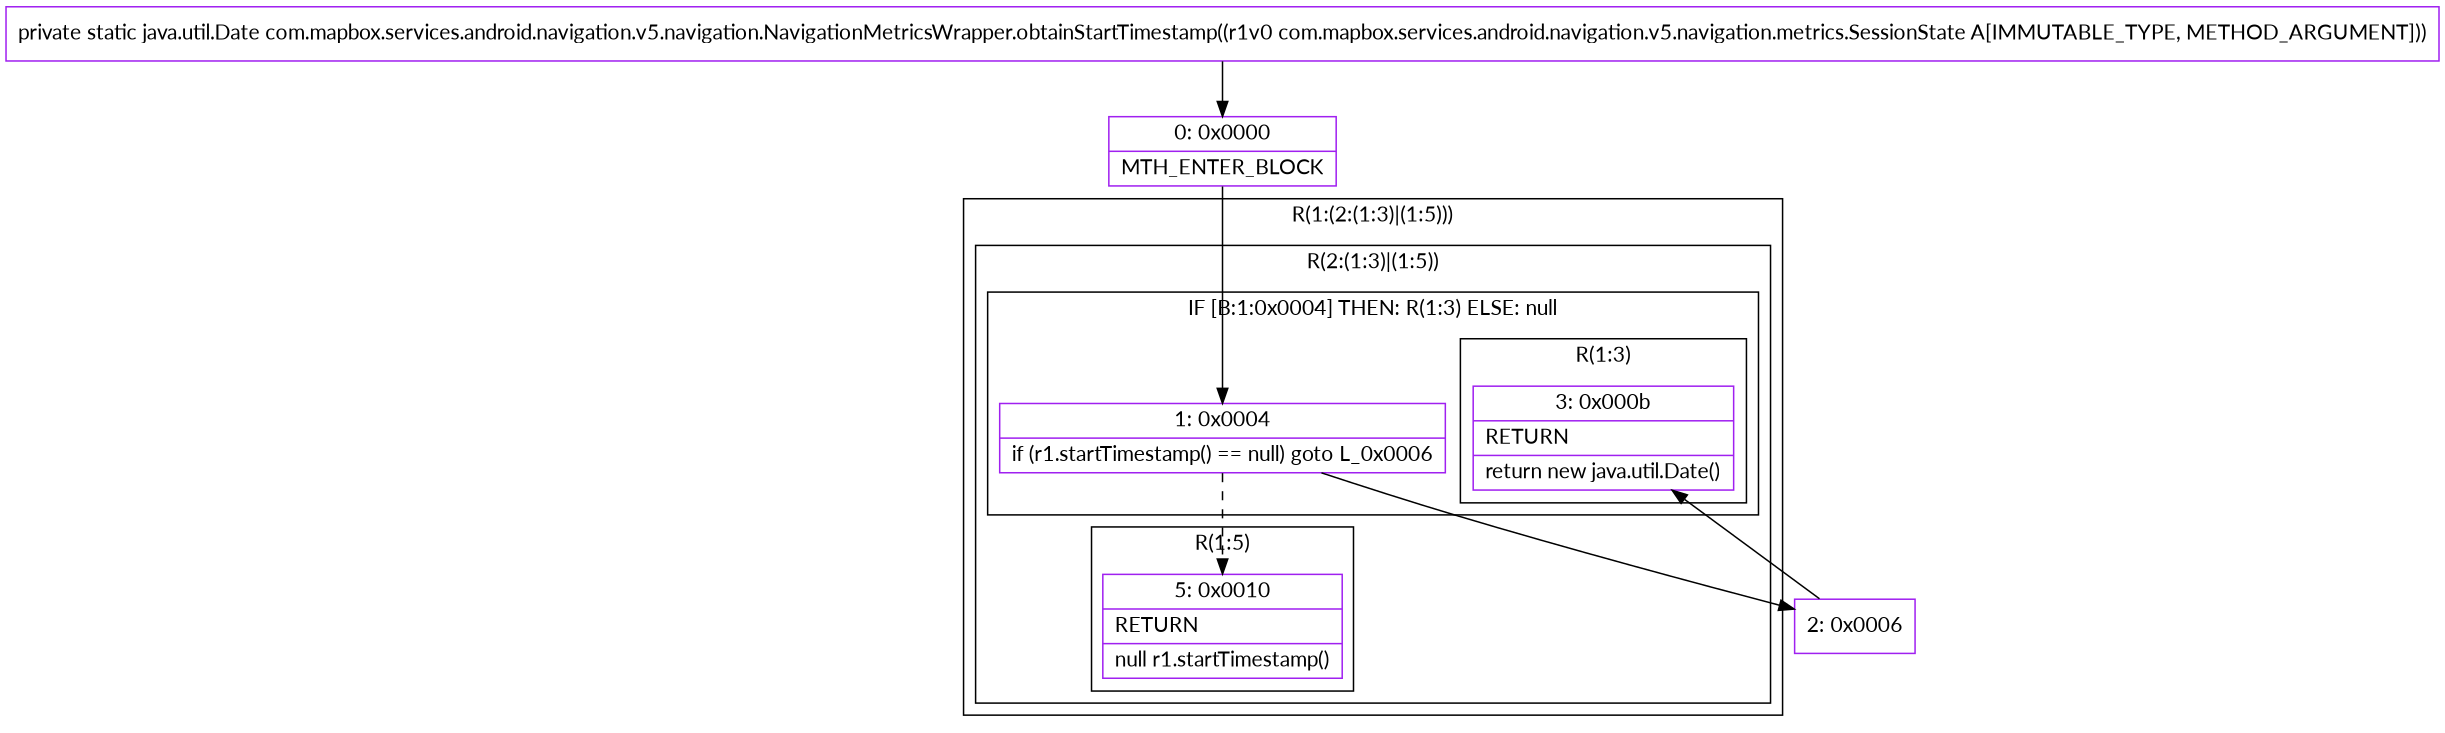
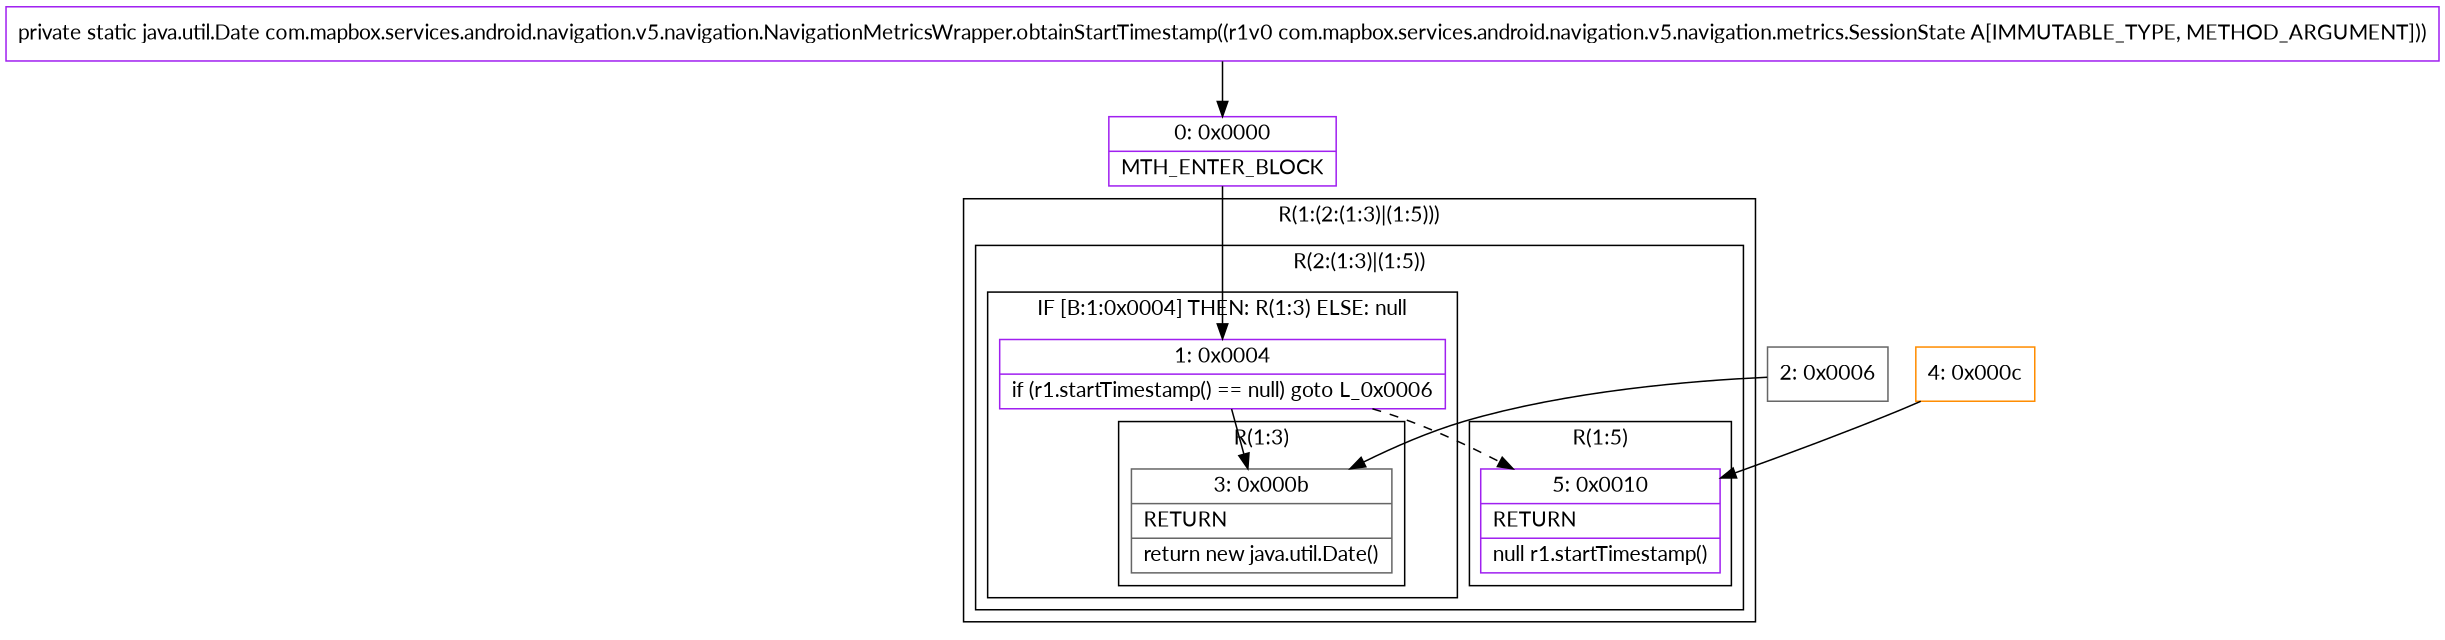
none -> (1975, 374)
(1603, 438) -> (1262, 521)
(1549, 543) -> (1238, 432)
(1855, 626) -> (1828, 374)
